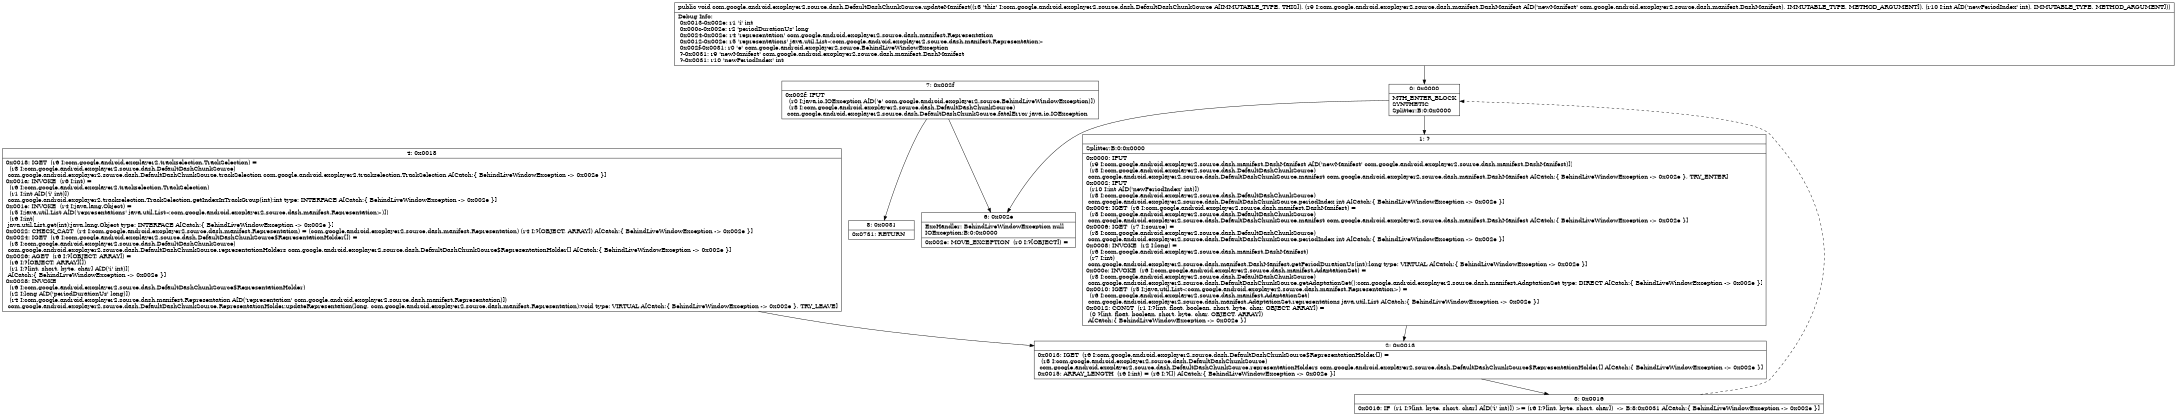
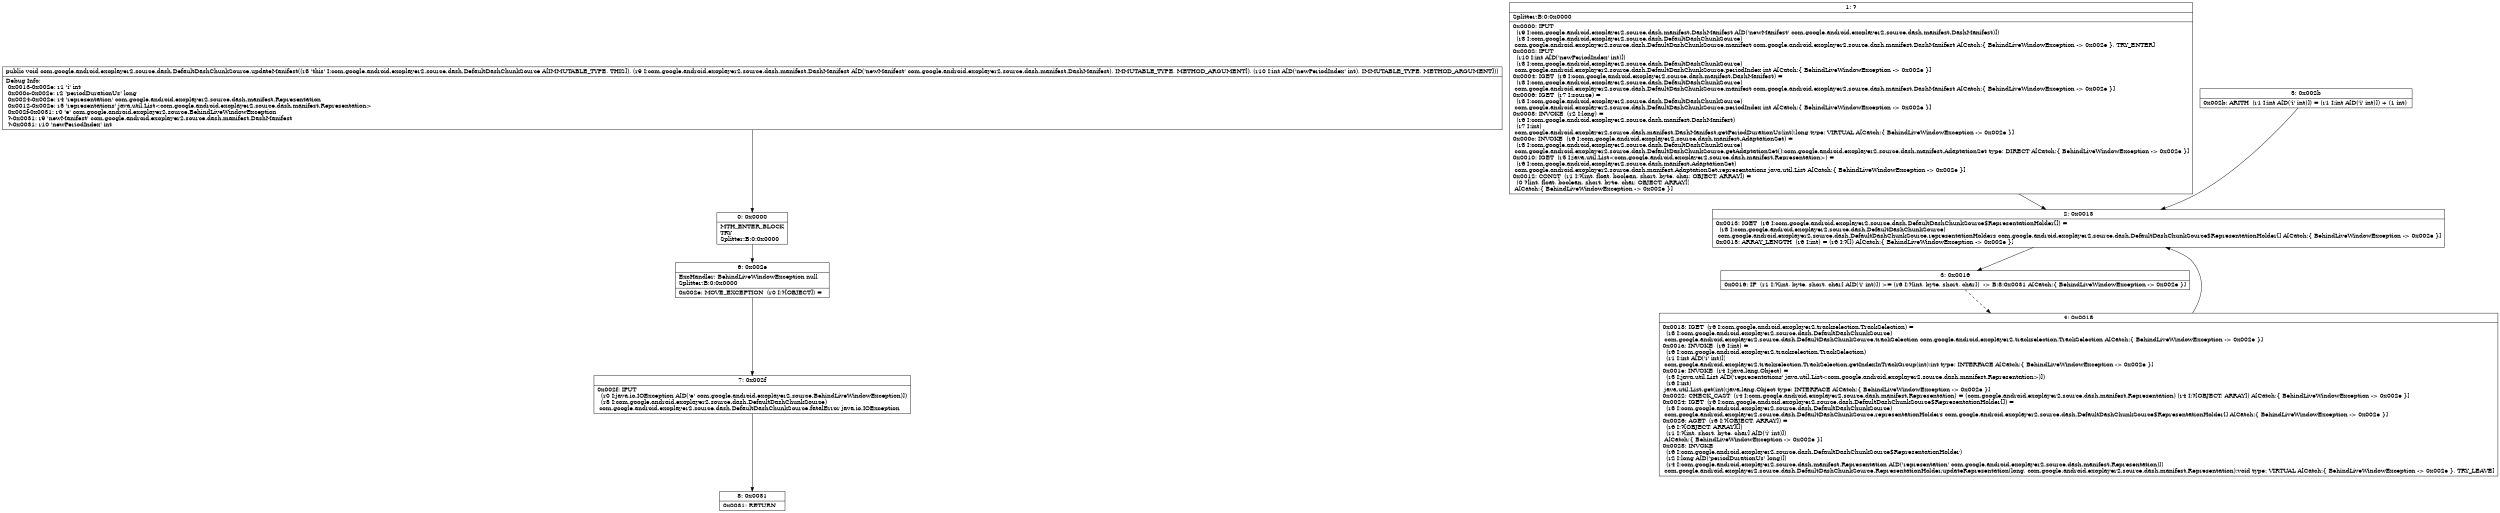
none -> (2306, 98)
(1411, 105) -> (726, 233)
(1424, 123) -> none
(1781, 149) -> (1976, 300)
(969, 164) -> (752, 335)
(961, 233) -> (708, 283)
(881, 235) -> (752, 506)
